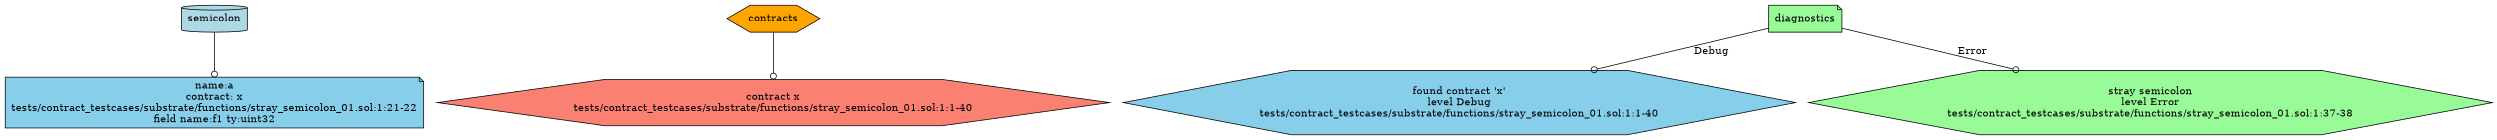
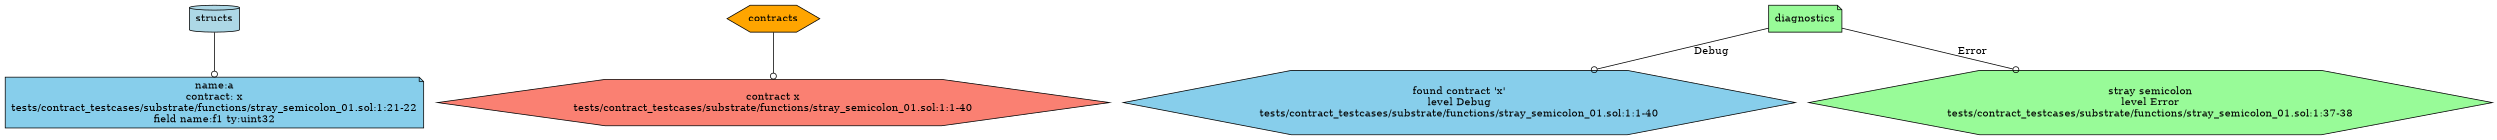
(214, 19) -> (214, 19)
